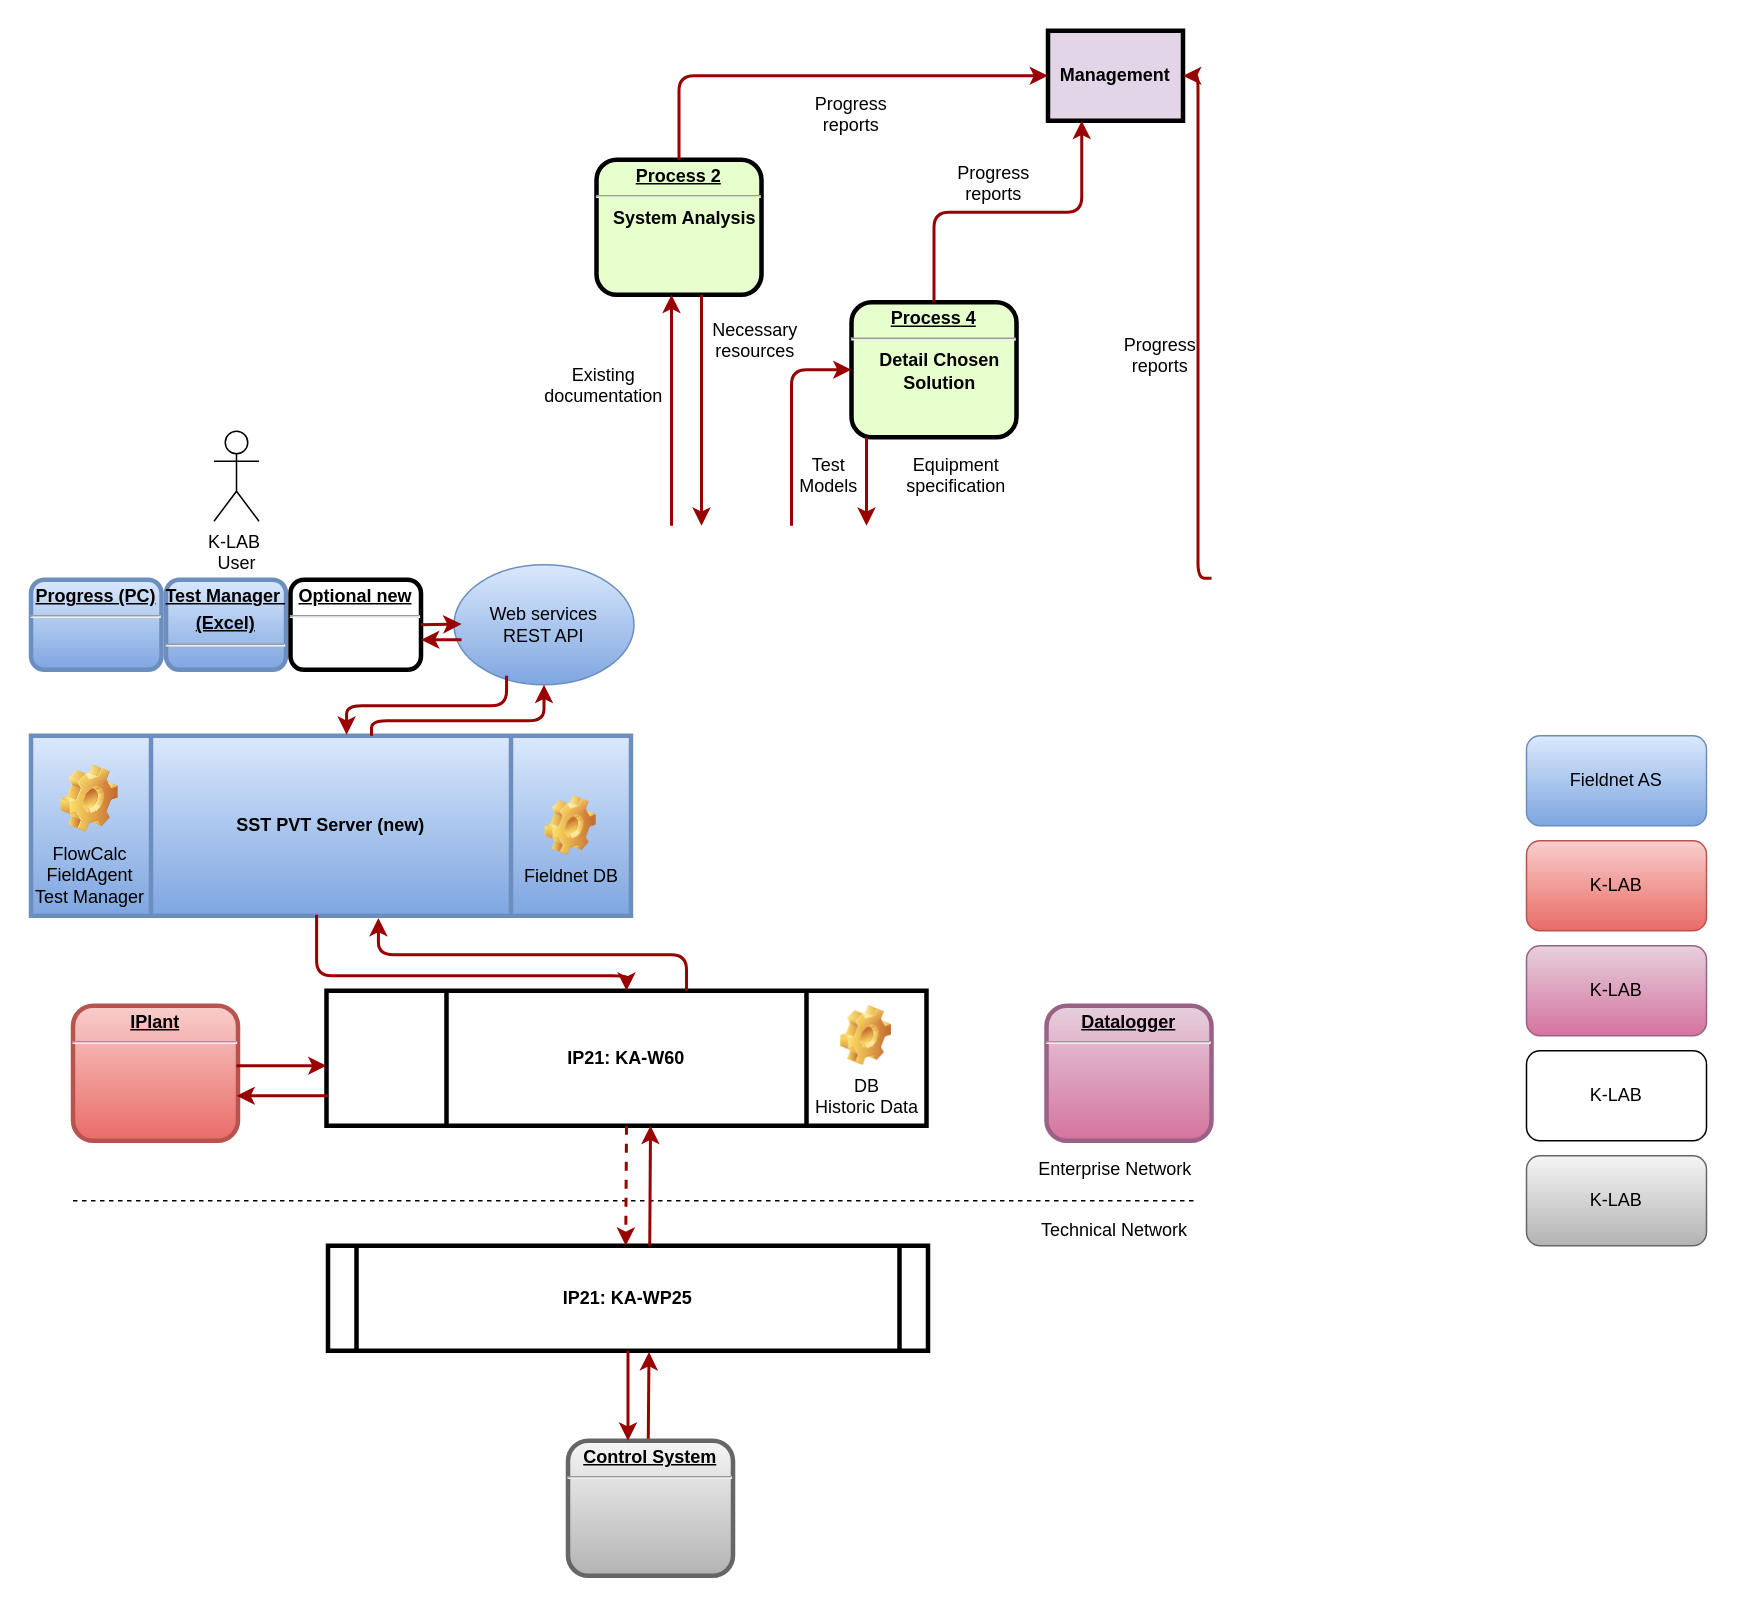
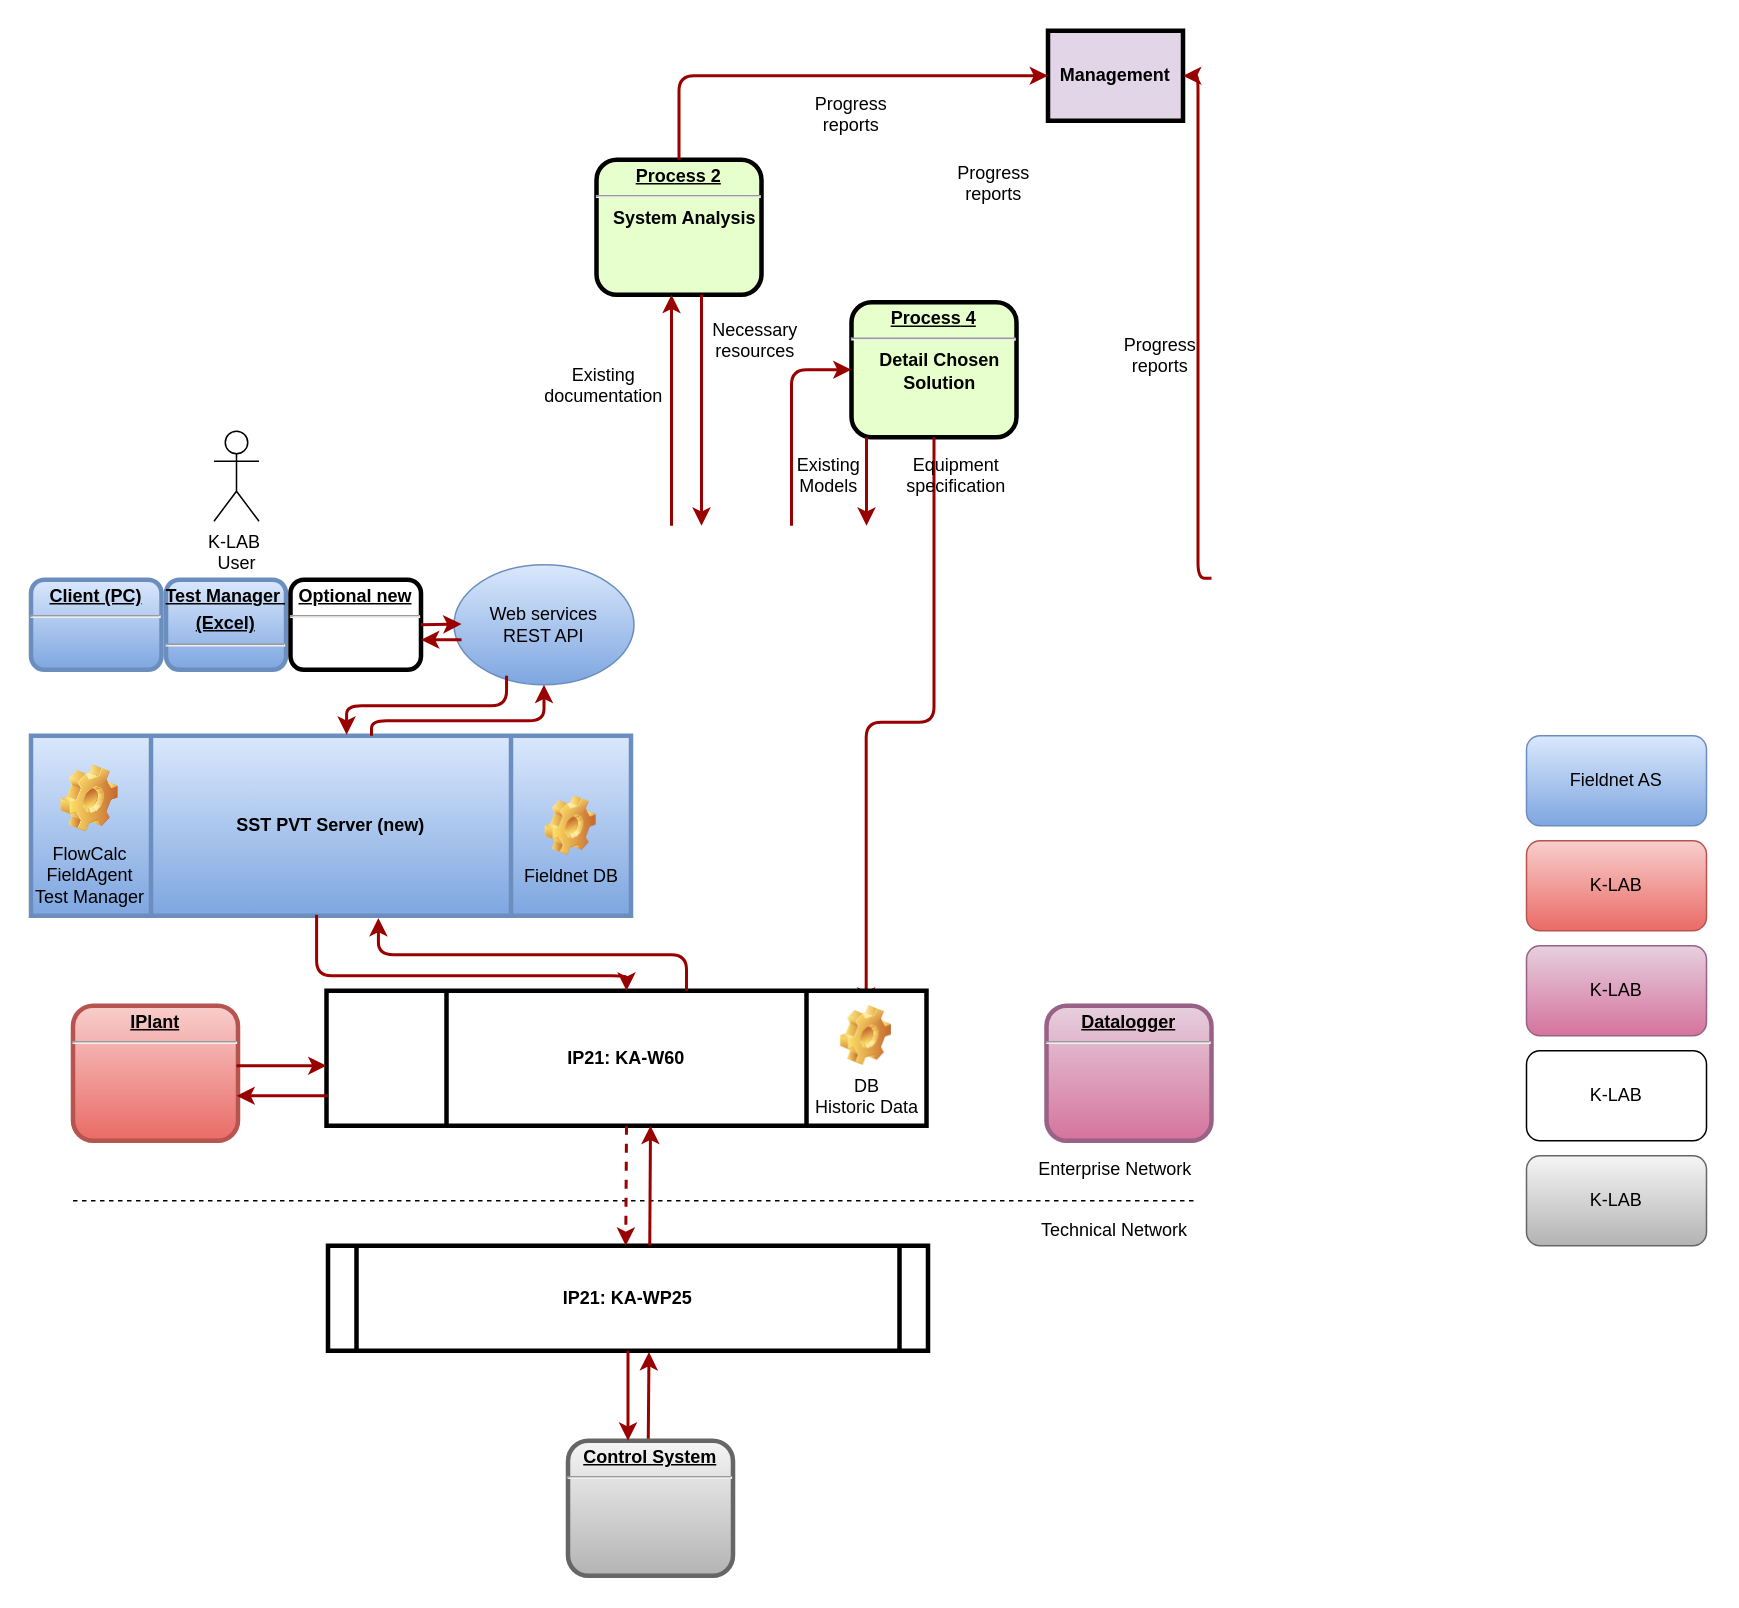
(1002, 212) -> (910, 722)
(828, 465) -> (828, 465)
(96, 580) -> (96, 580)
